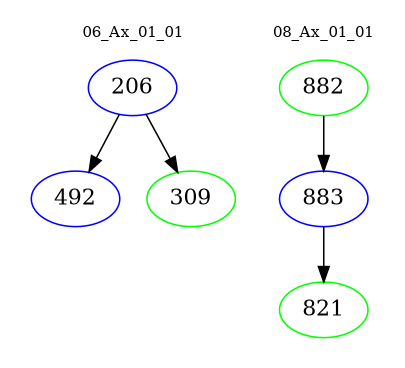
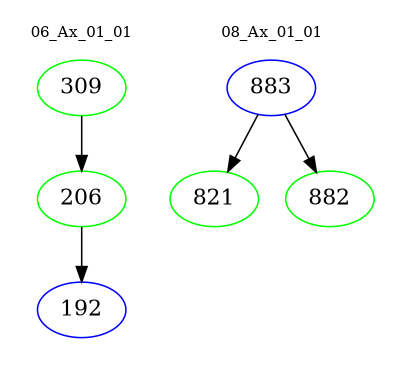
(133, 88) -> (82, 199)
(158, 136) -> (82, 136)
(324, 136) -> (297, 136)
(76, 199) -> (82, 310)
